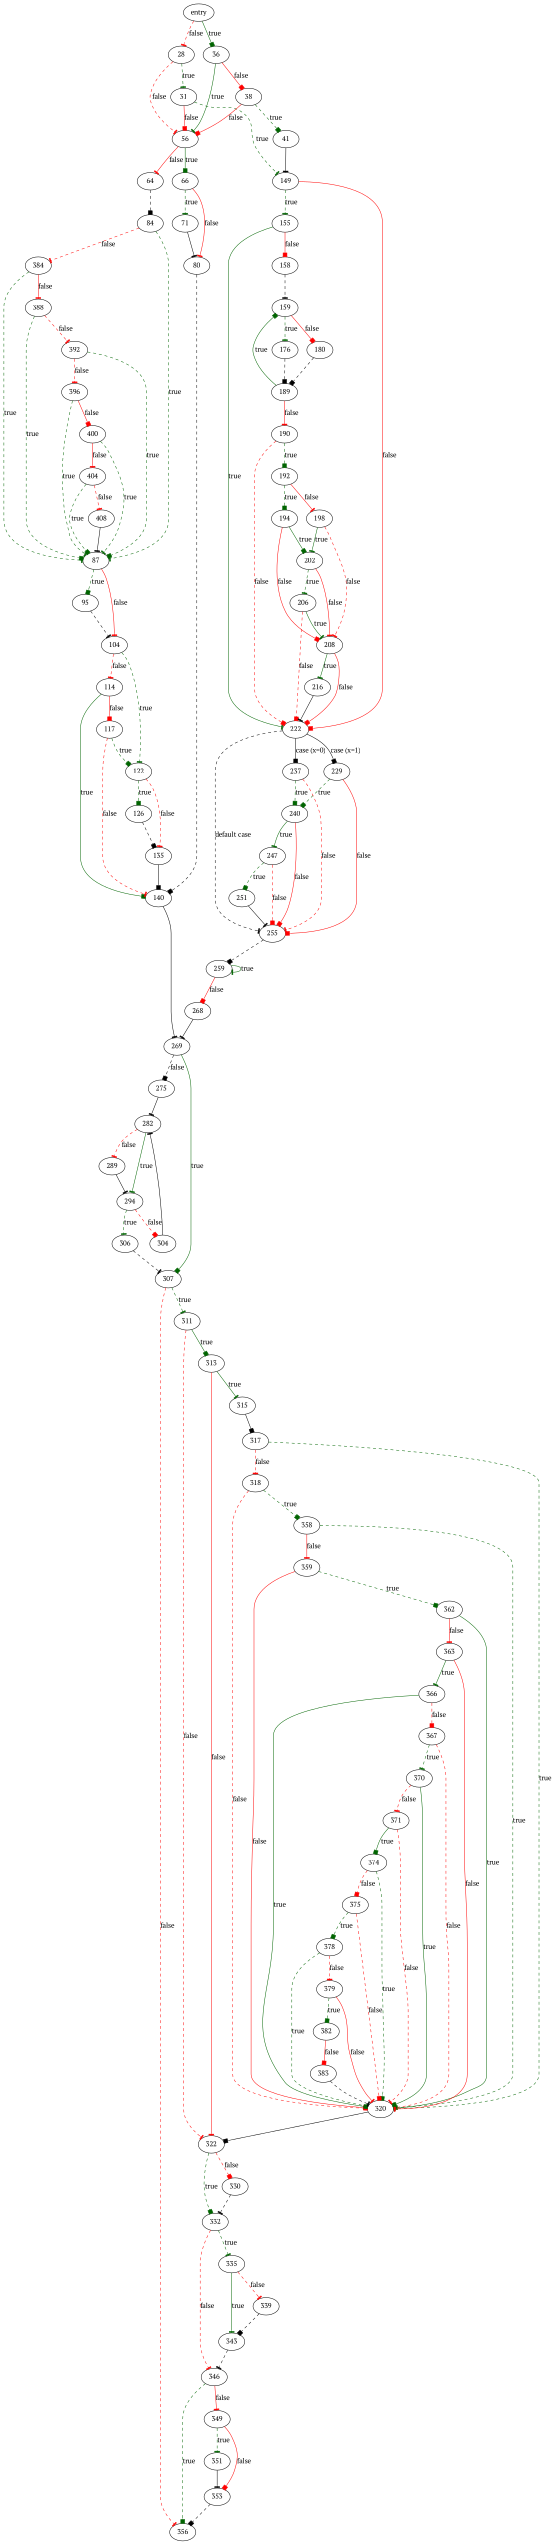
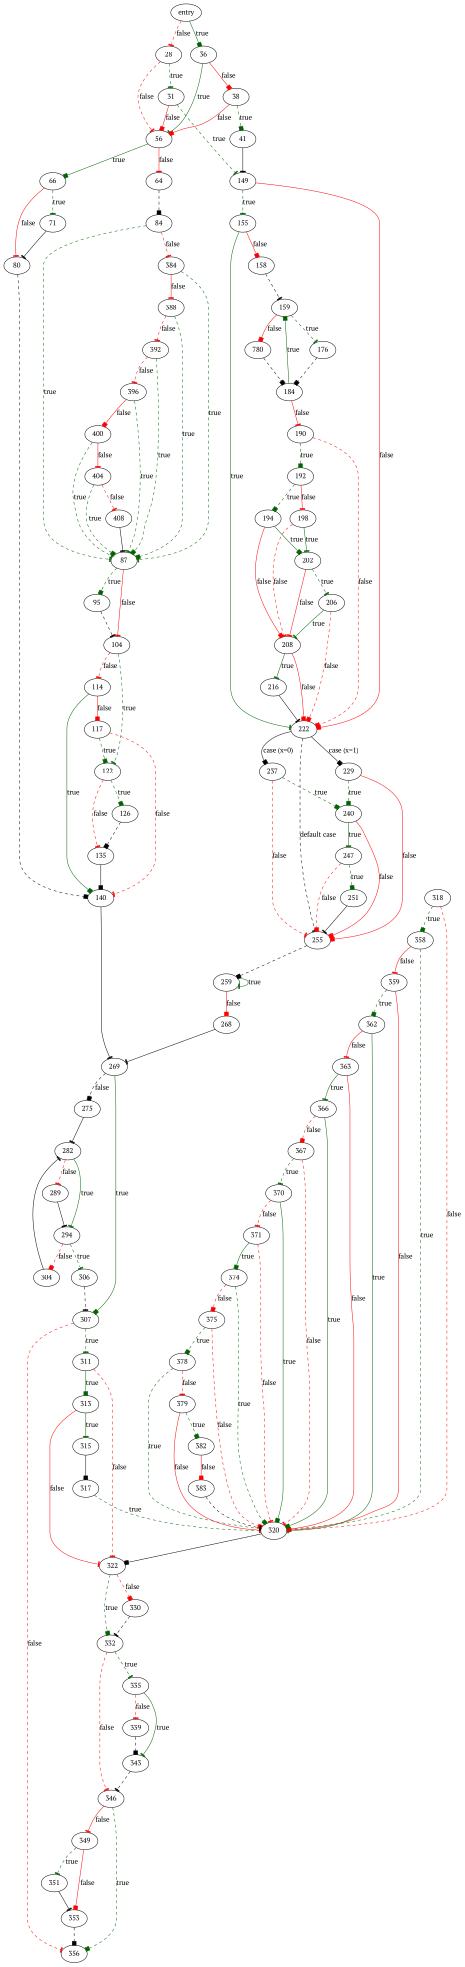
(320, 350) -> (258, 350)
(285, 392) -> (289, 392)
(255, 1461) -> none
